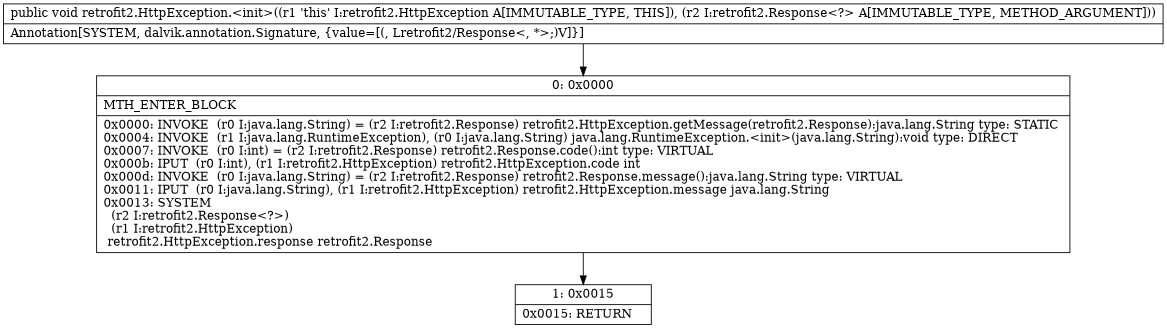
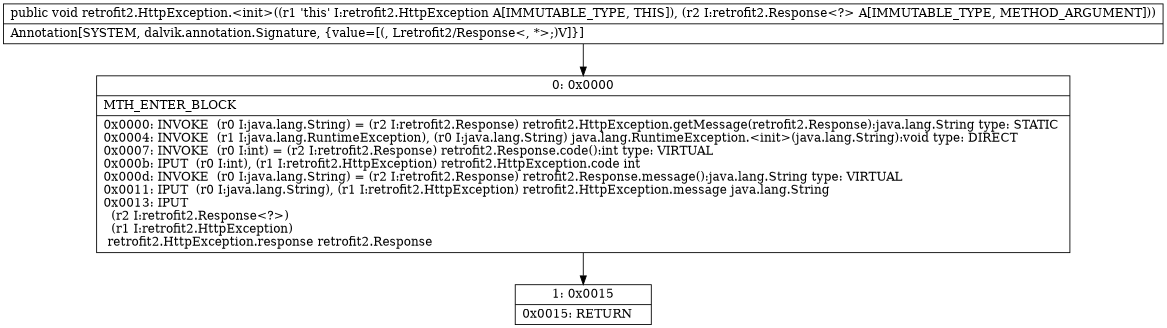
(162, 203) -> (150, 203)
